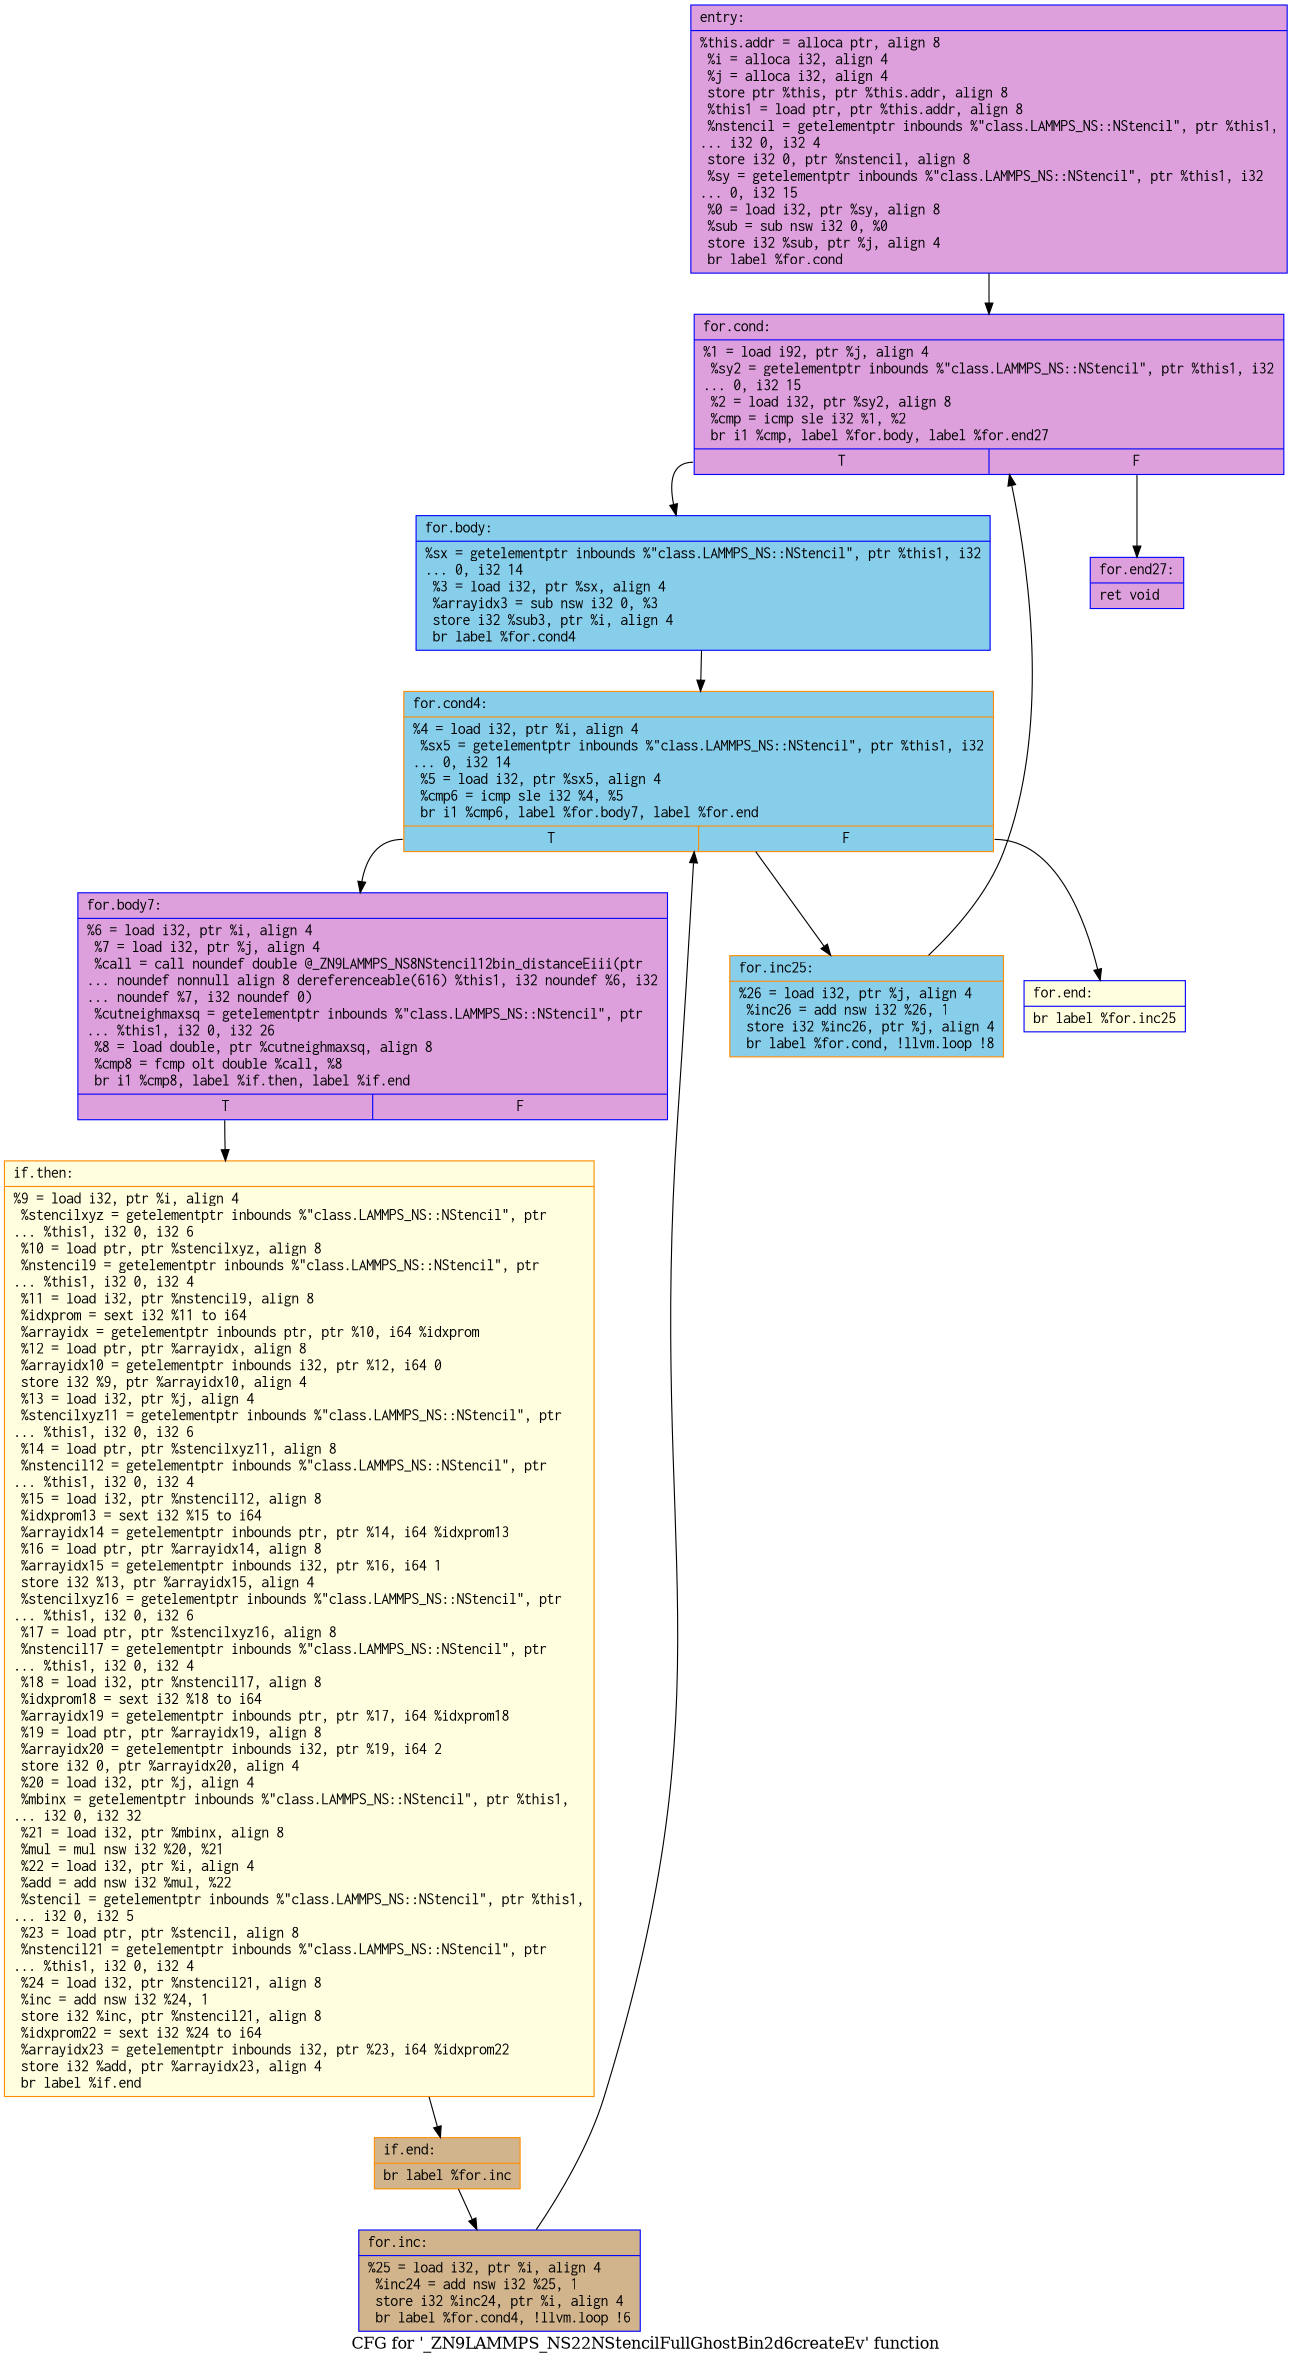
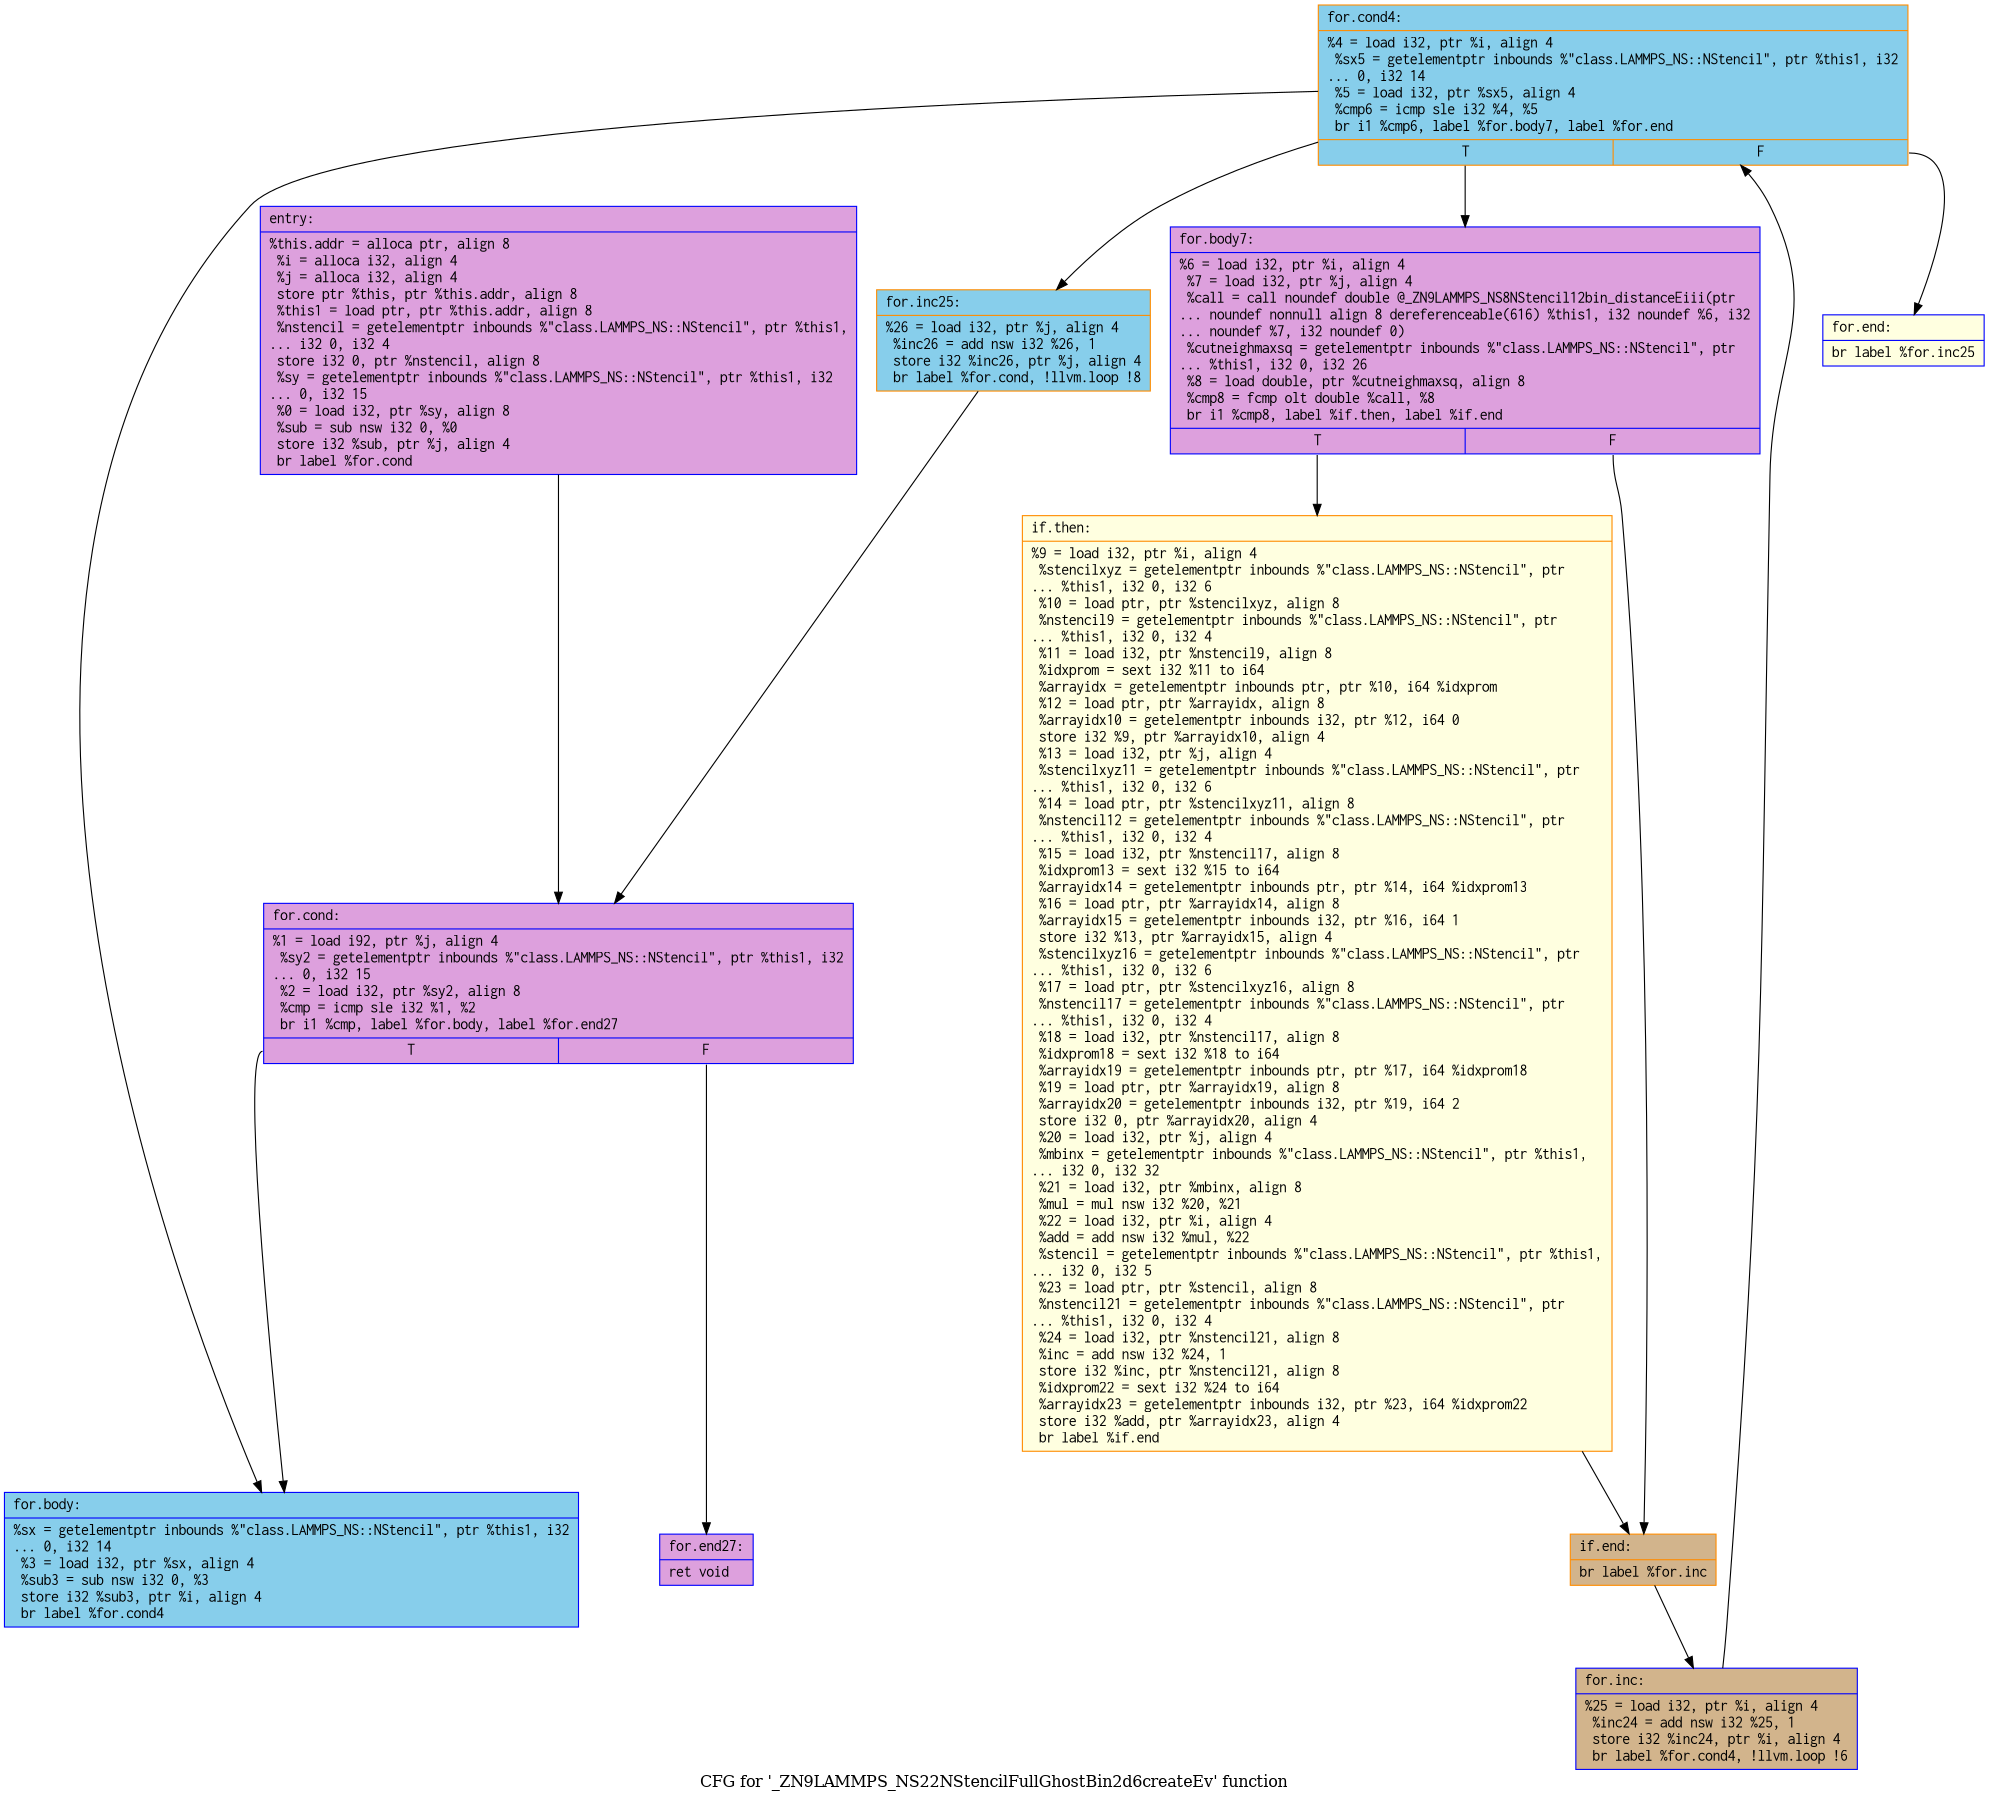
(542, 604) -> (111, 1580)
(701, 665) -> (178, 314)
none -> (1645, 988)
(167, 1499) -> (1185, 854)
